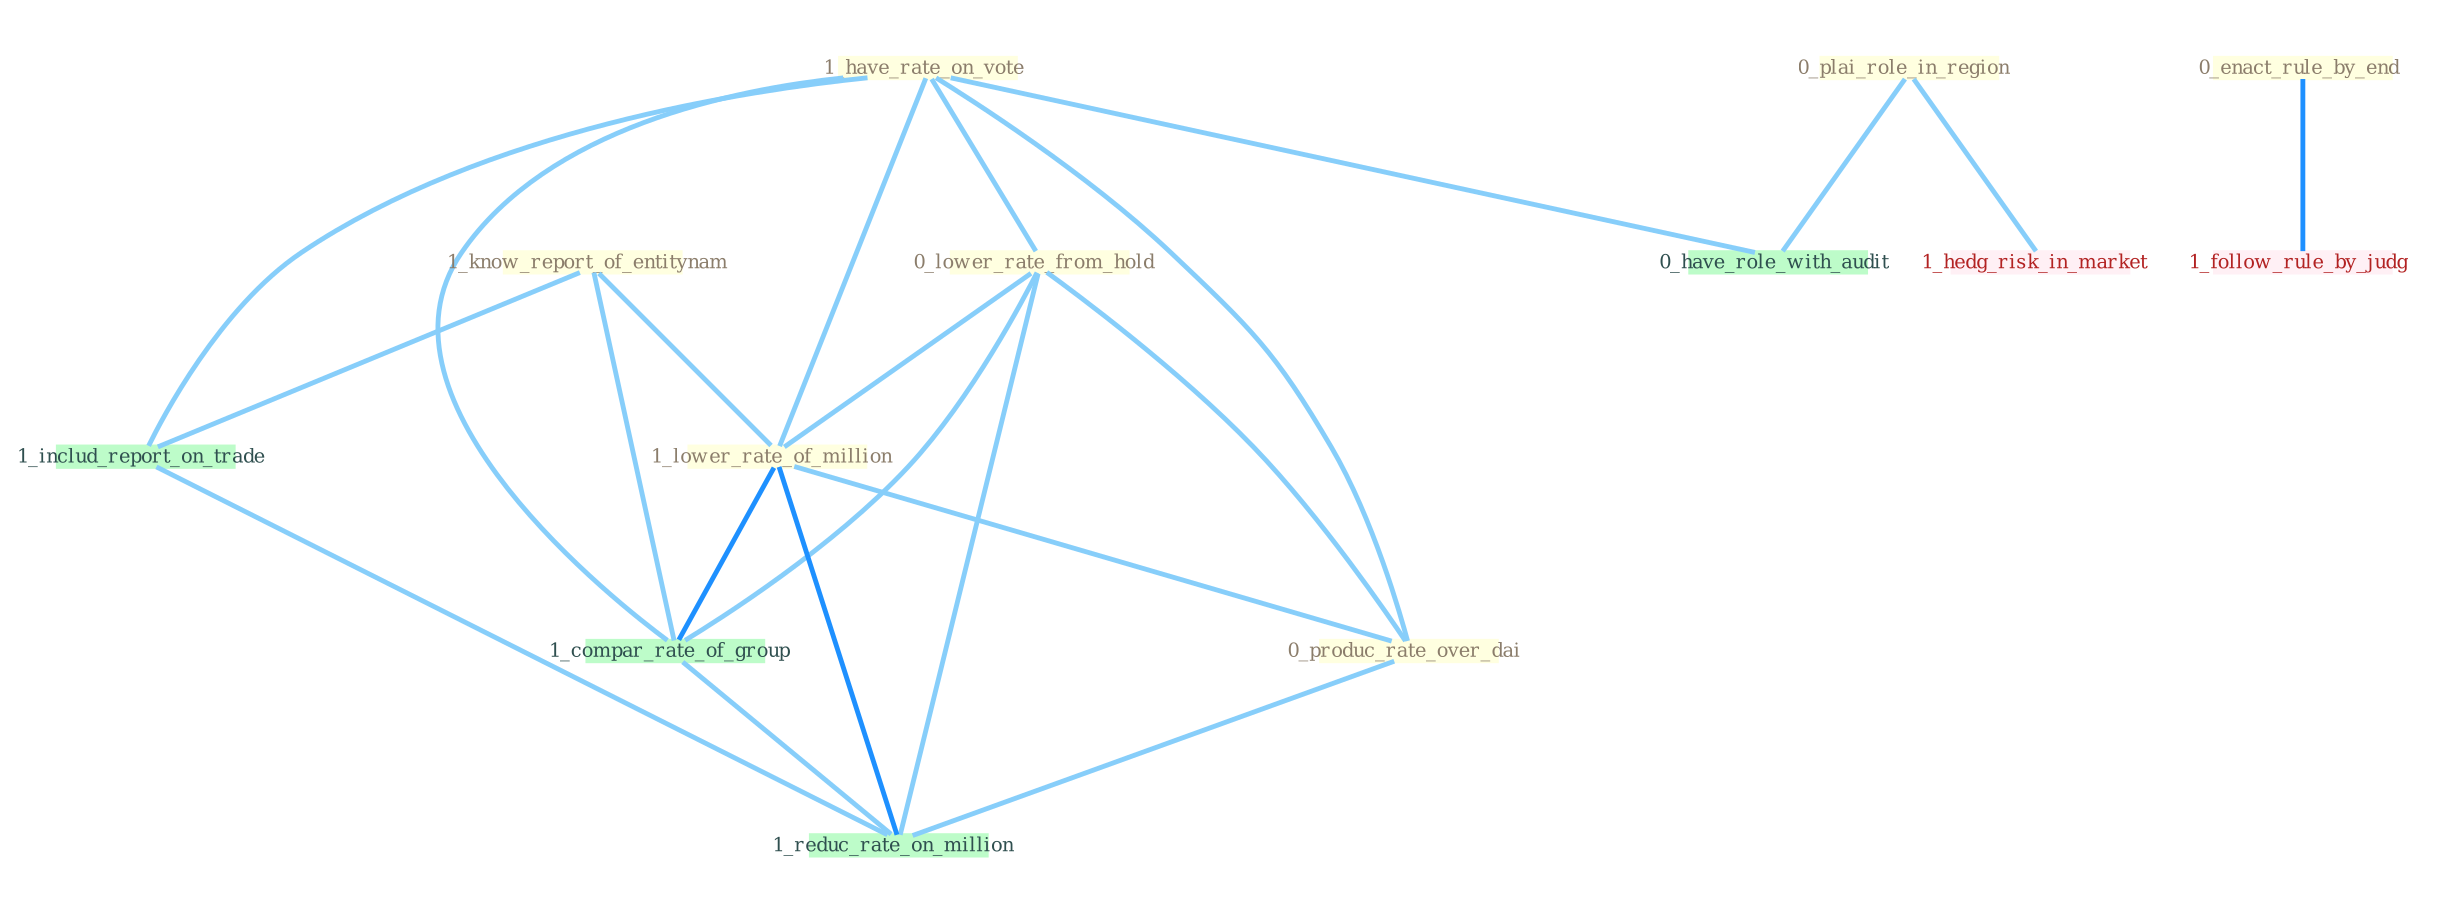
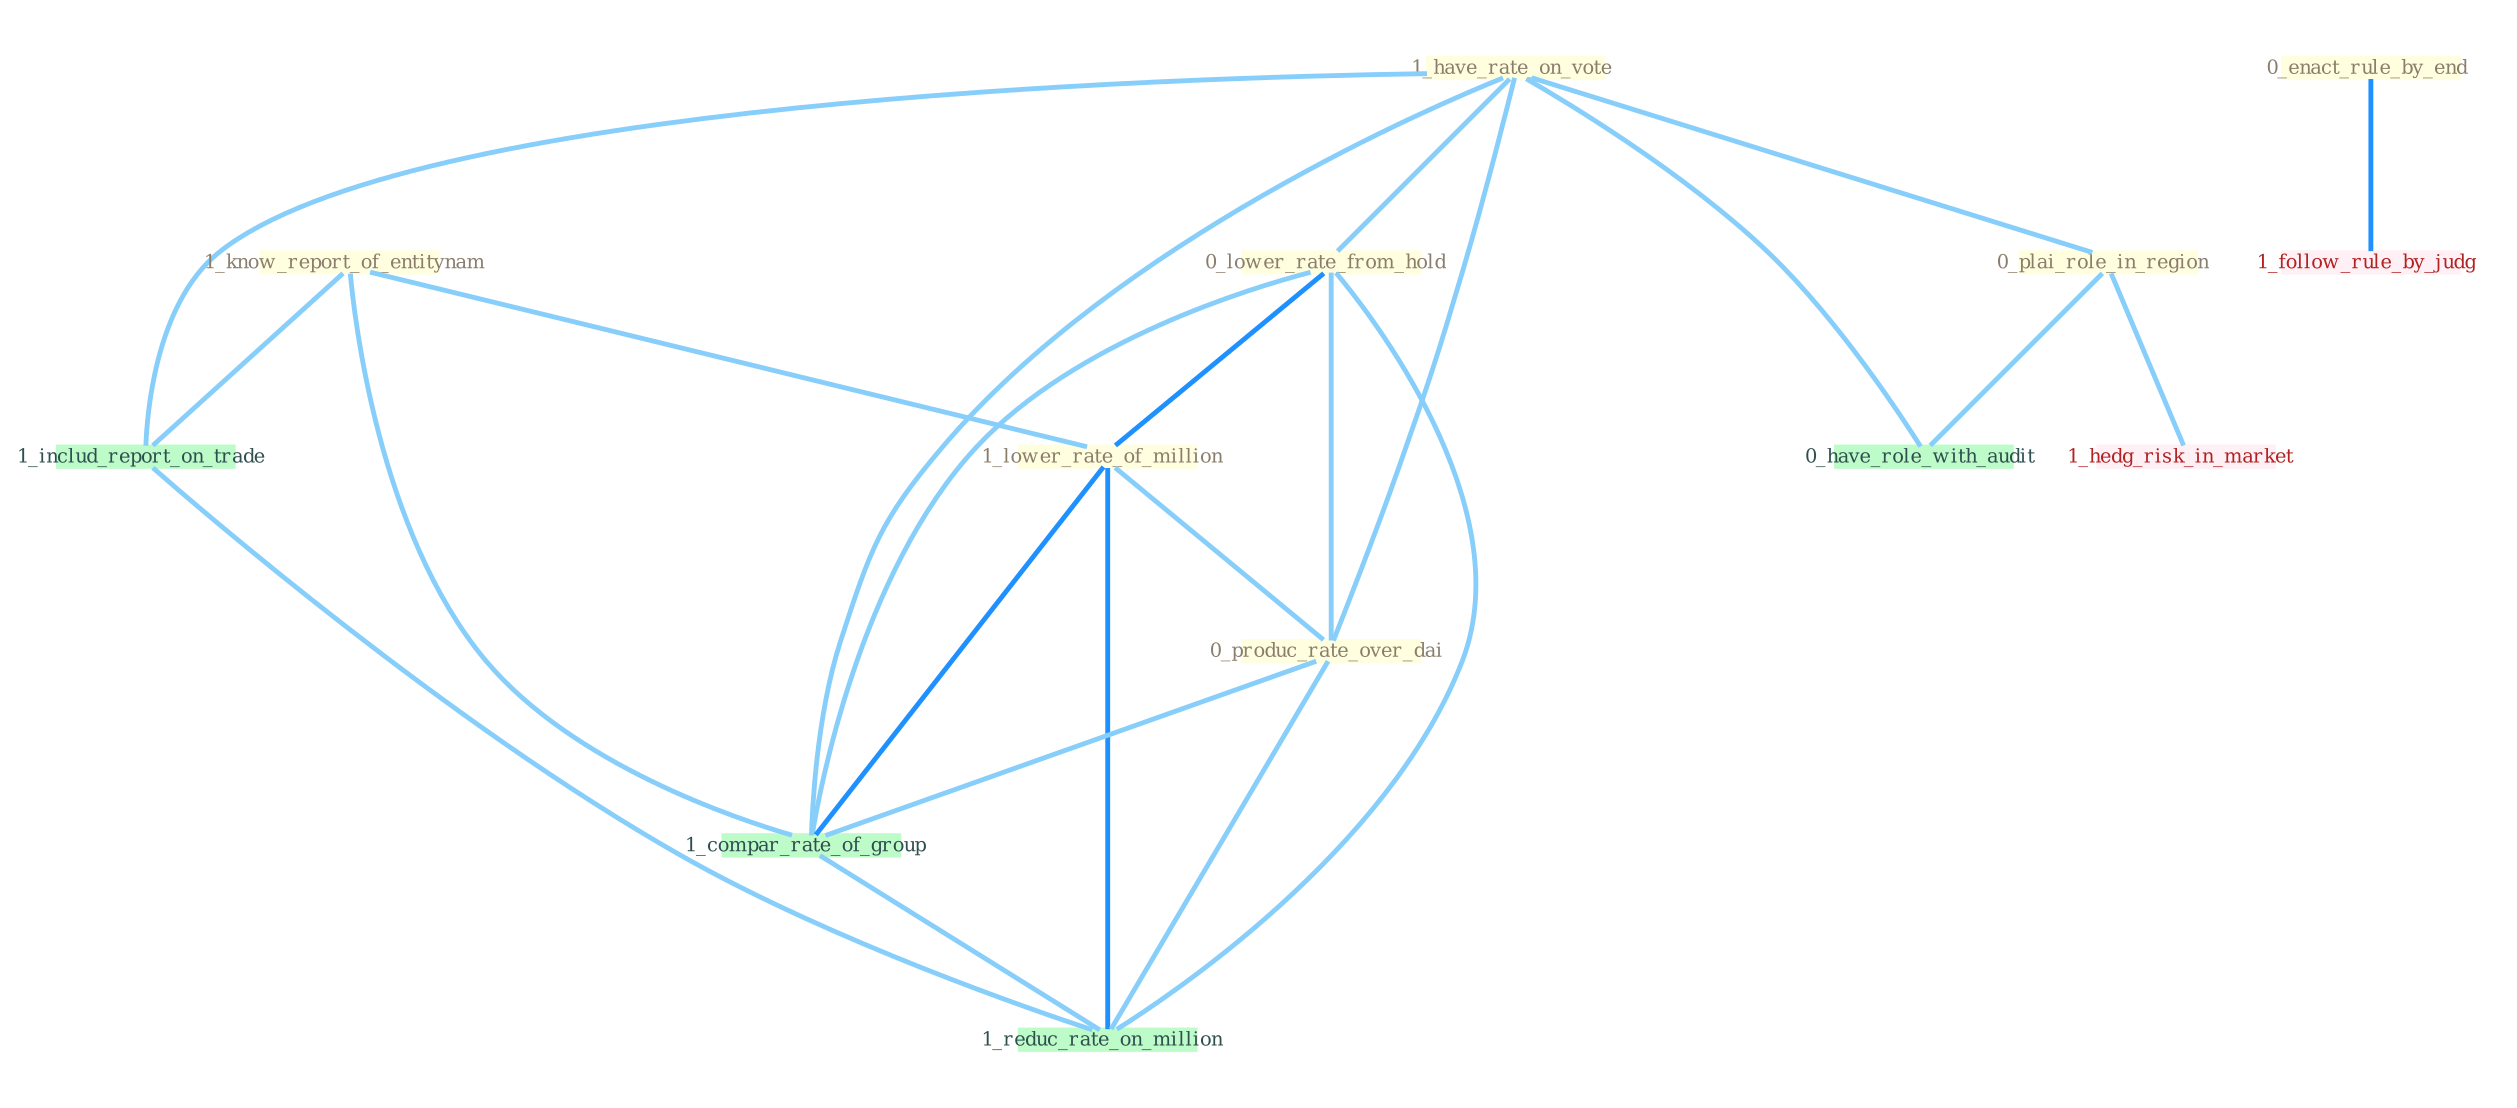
(853, 262) -> (1812, 165)
(908, 360) -> (1220, 359)
none -> (1071, 748)
